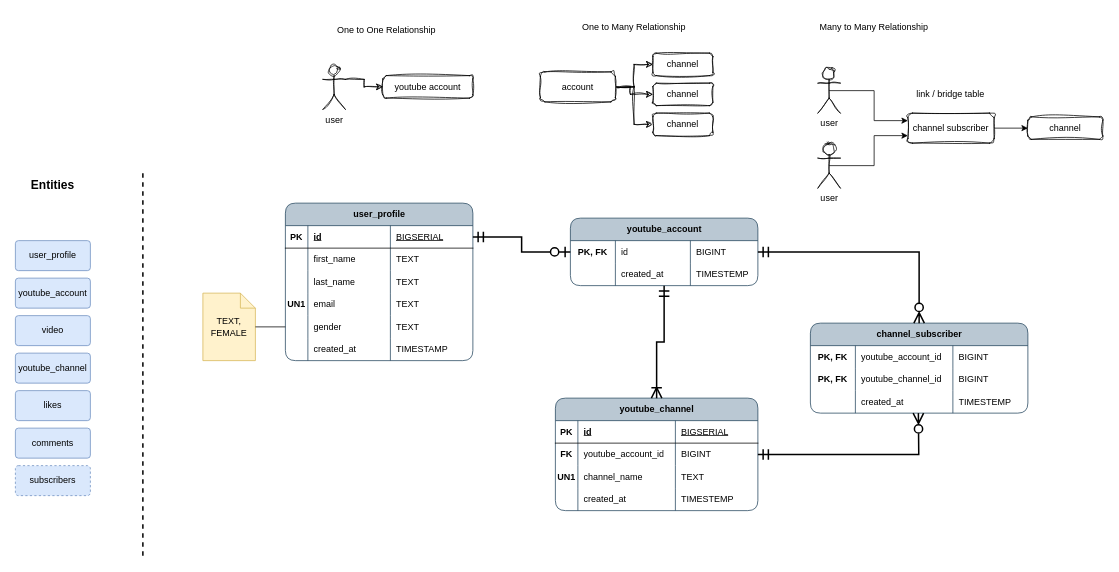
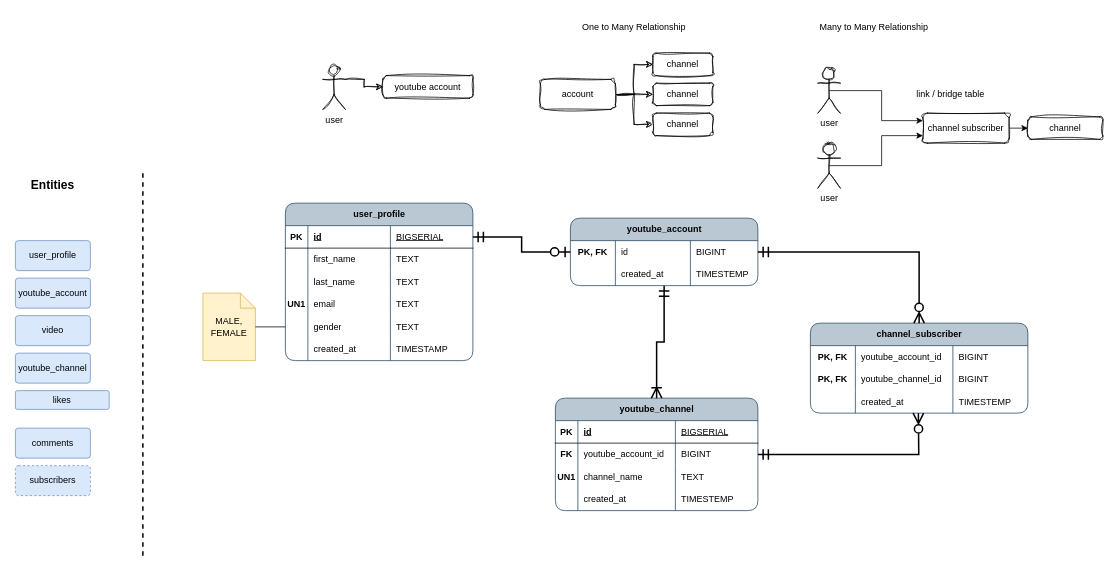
(387, 30) -> none
(578, 87) -> (578, 94)
(951, 128) -> (966, 128)
(229, 327) -> (229, 327)
(53, 405) -> (62, 400)
